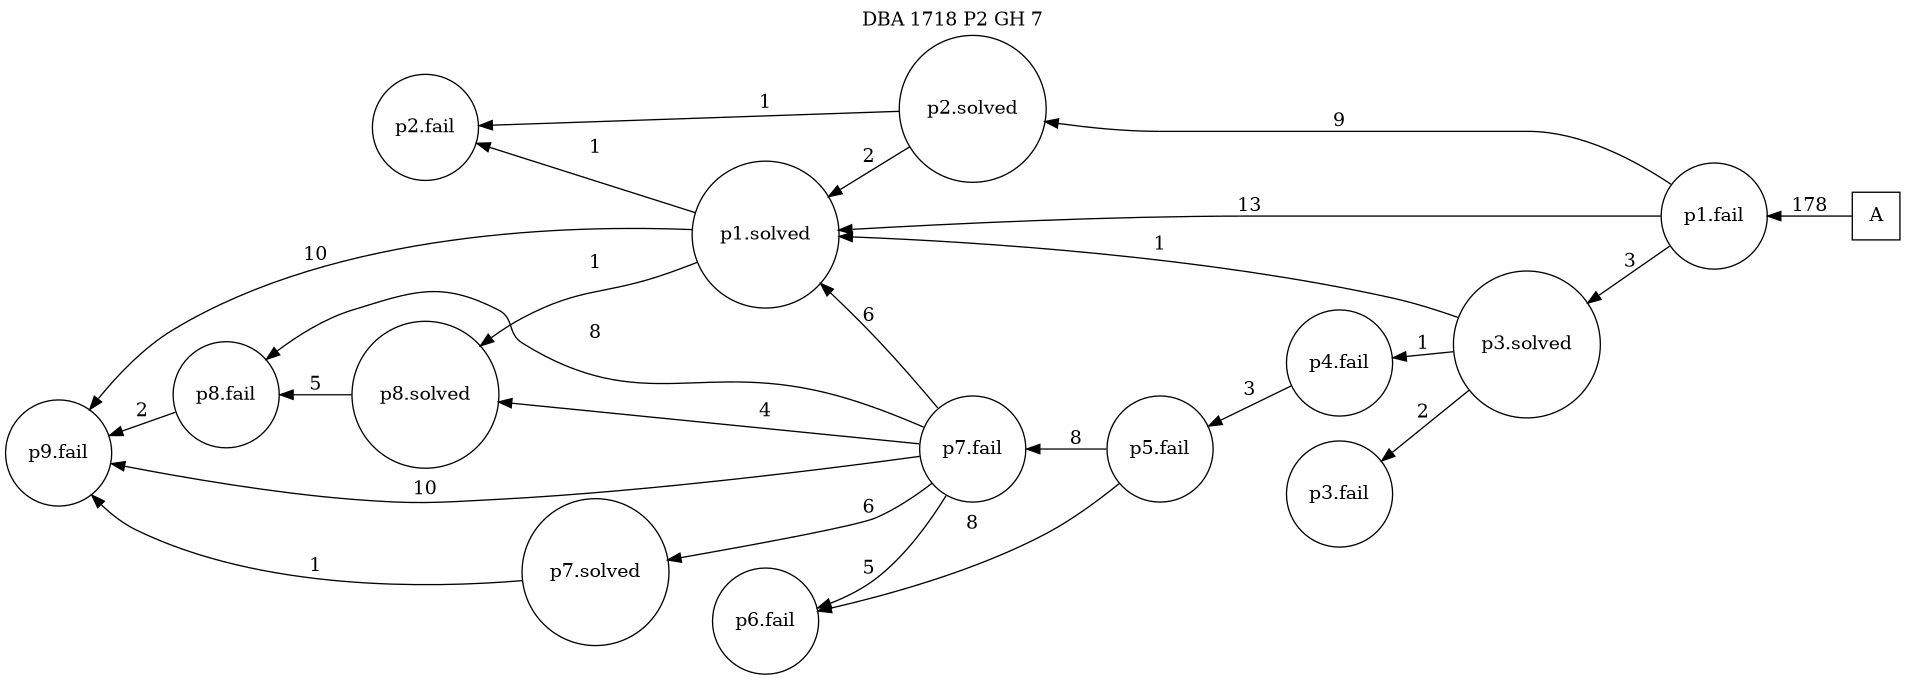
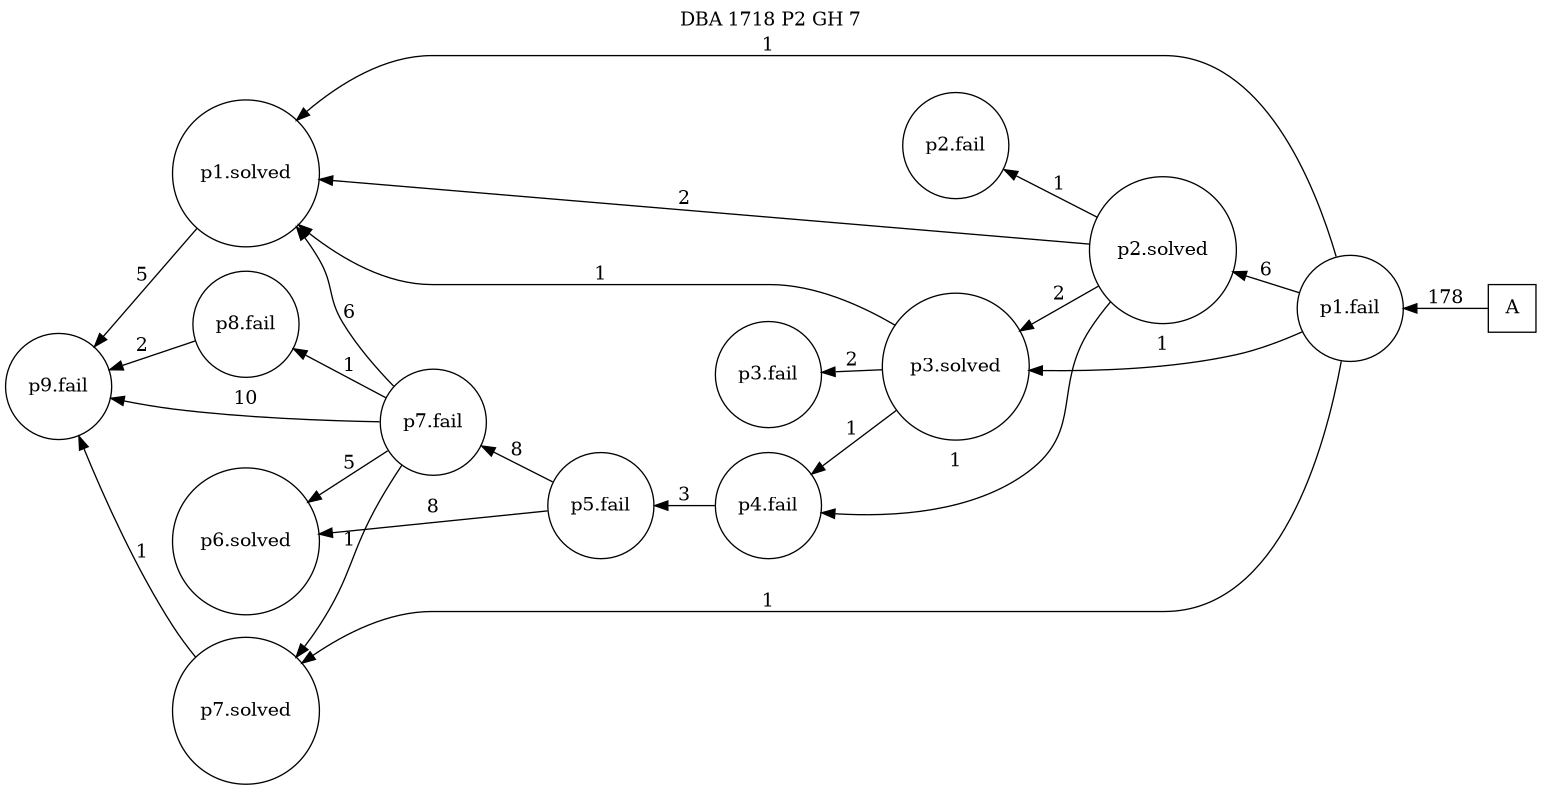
(1339, 121) -> (1266, 271)
(593, 180) -> none
(1250, 206) -> (768, 46)
(316, 255) -> (142, 276)
(1630, 262) -> (1163, 345)
none -> (1065, 305)
(596, 333) -> (350, 366)
(425, 395) -> none
none -> (1025, 474)
(869, 508) -> (350, 541)
none -> (899, 612)
(766, 621) -> (246, 541)
